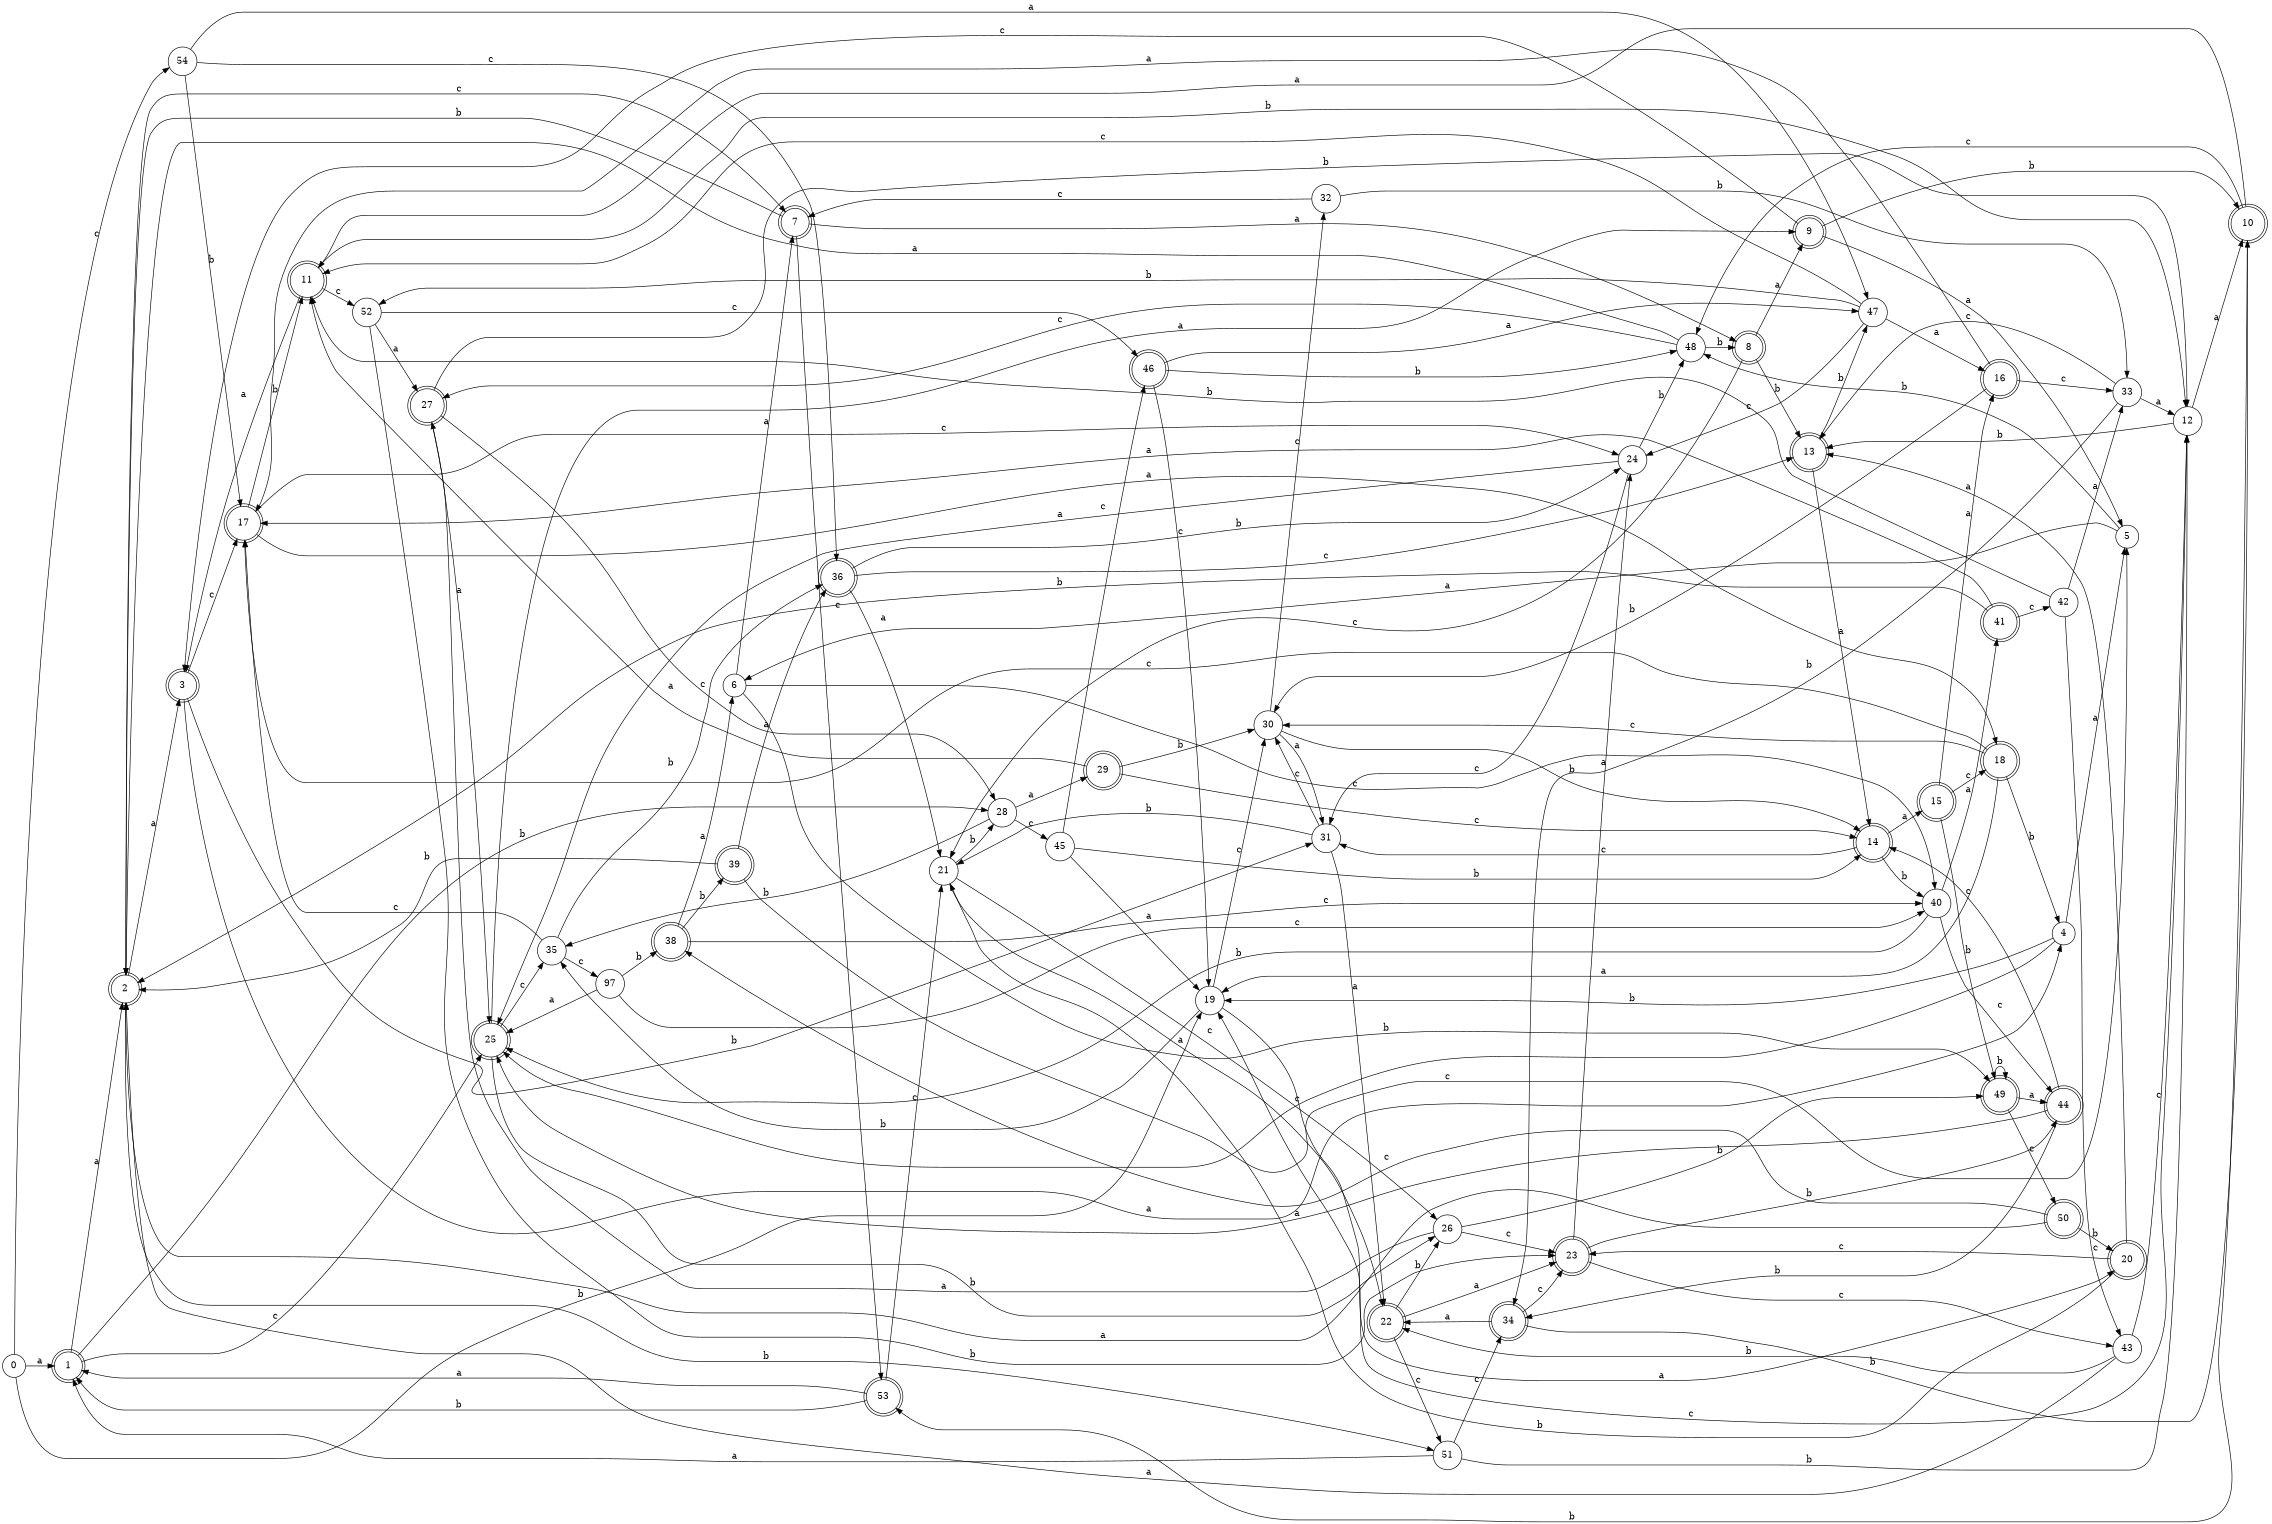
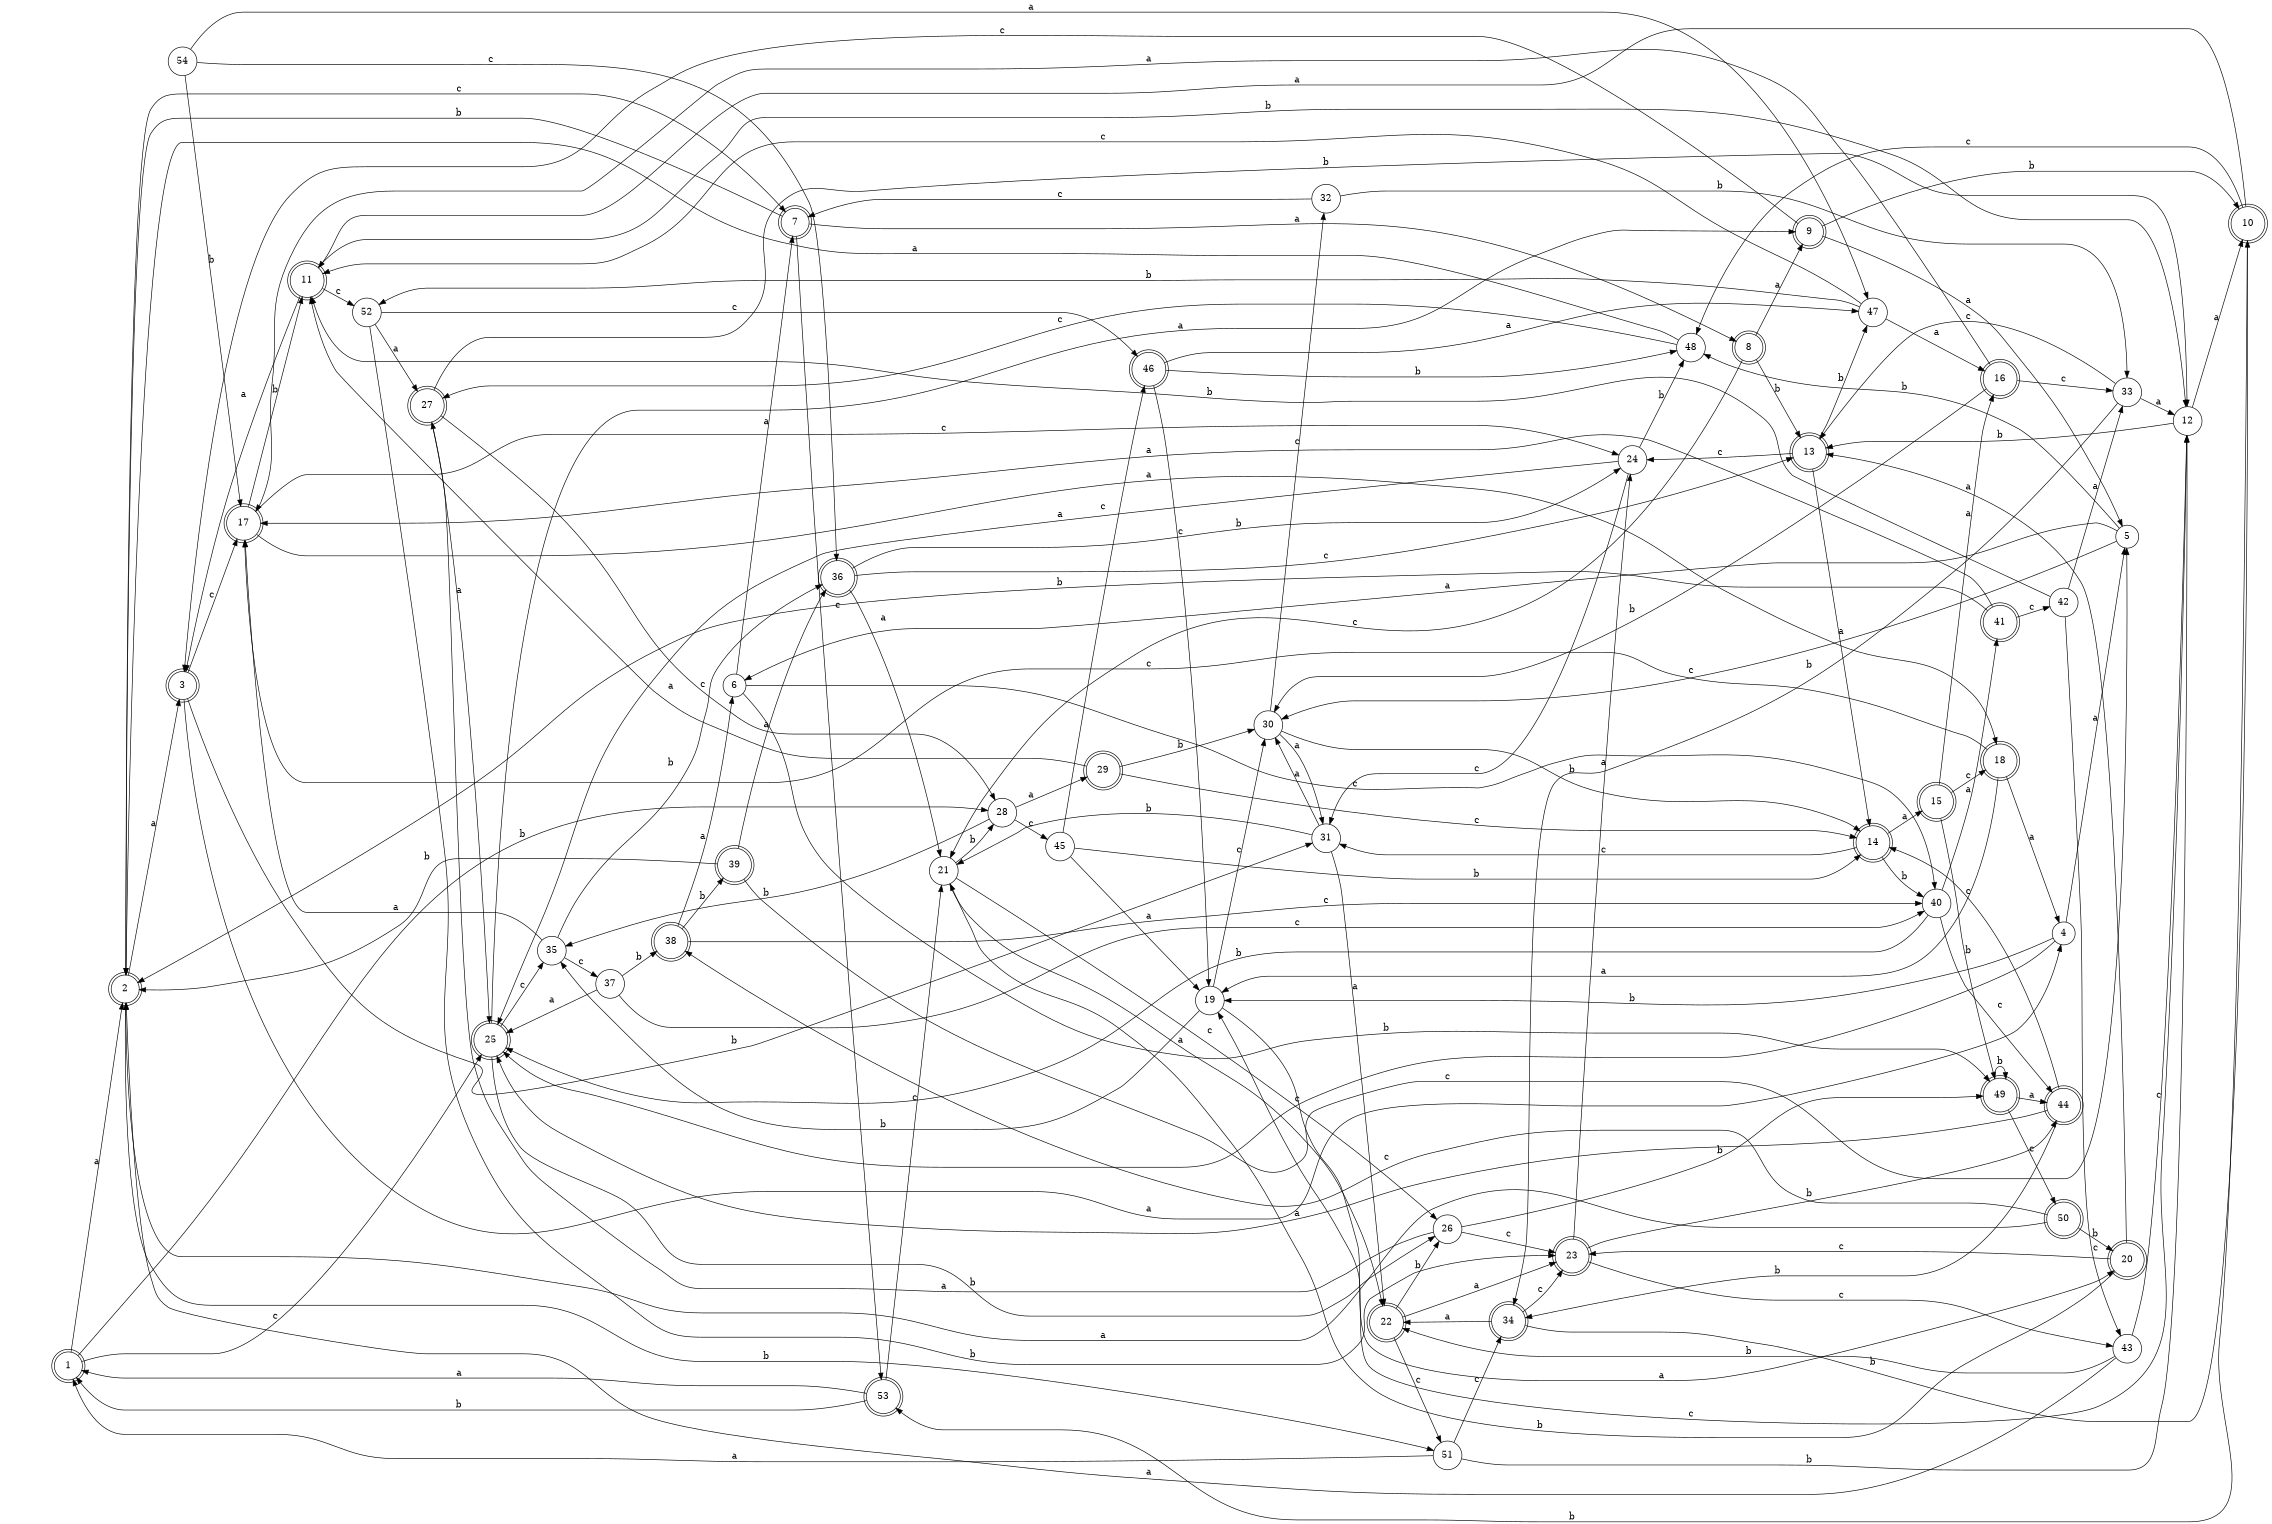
(1717, 348) -> none
(1770, 408) -> (1723, 457)
(1638, 732) -> (1711, 673)
(1297, 774) -> (1297, 774)
(2032, 837) -> (2032, 837)
(396, 908) -> (396, 908)
(610, 984) -> (610, 984)
(14, 1366) -> none
